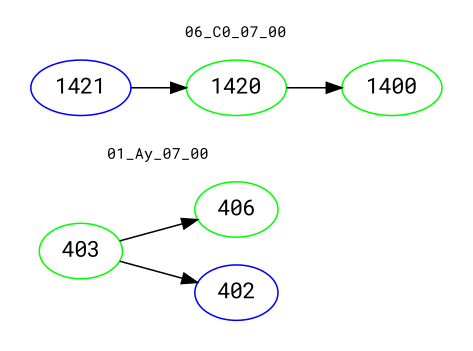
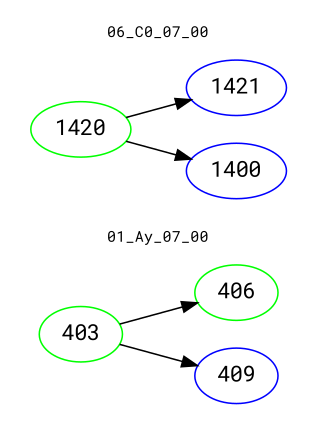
(151, 88) -> (151, 111)
(392, 88) -> (236, 171)
(236, 293) -> (236, 376)
